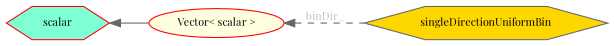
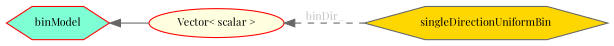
(58, 23) -> (58, 23)
